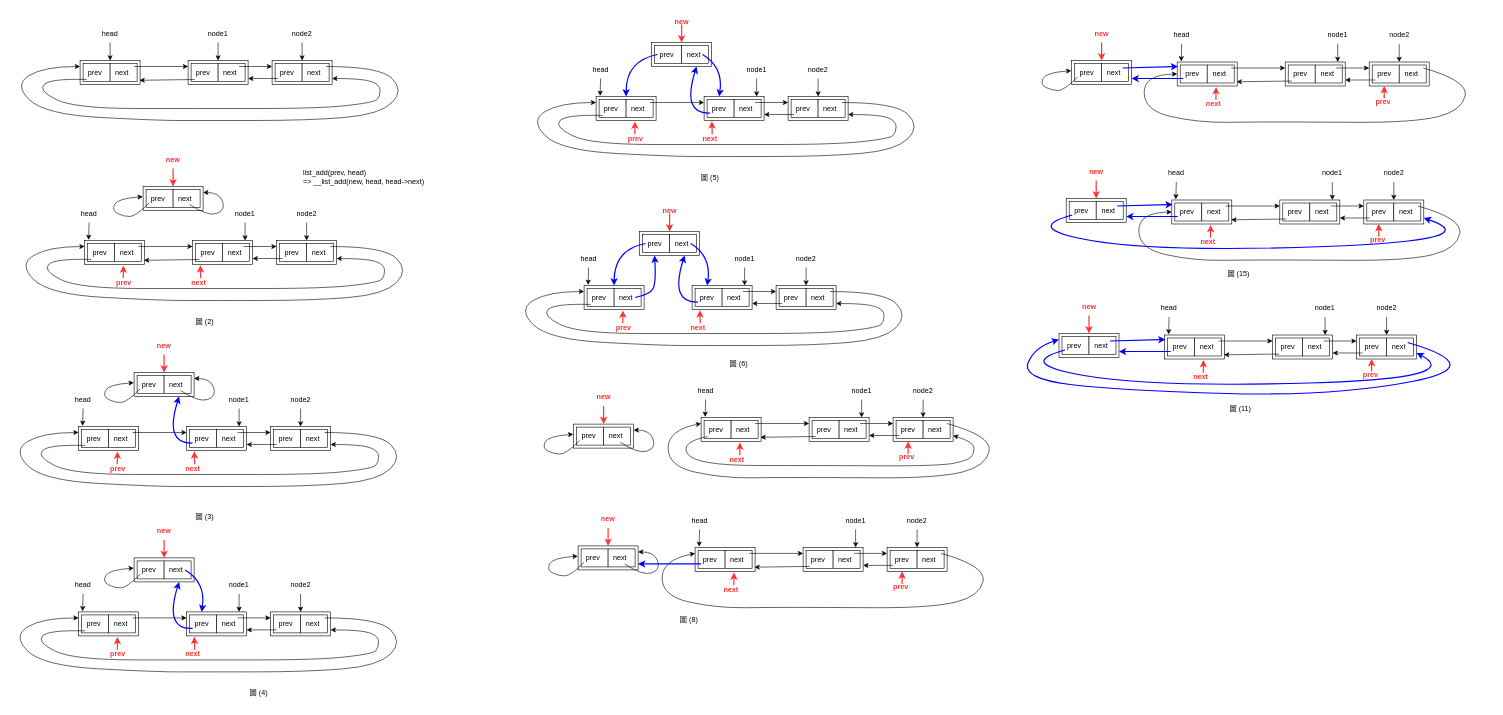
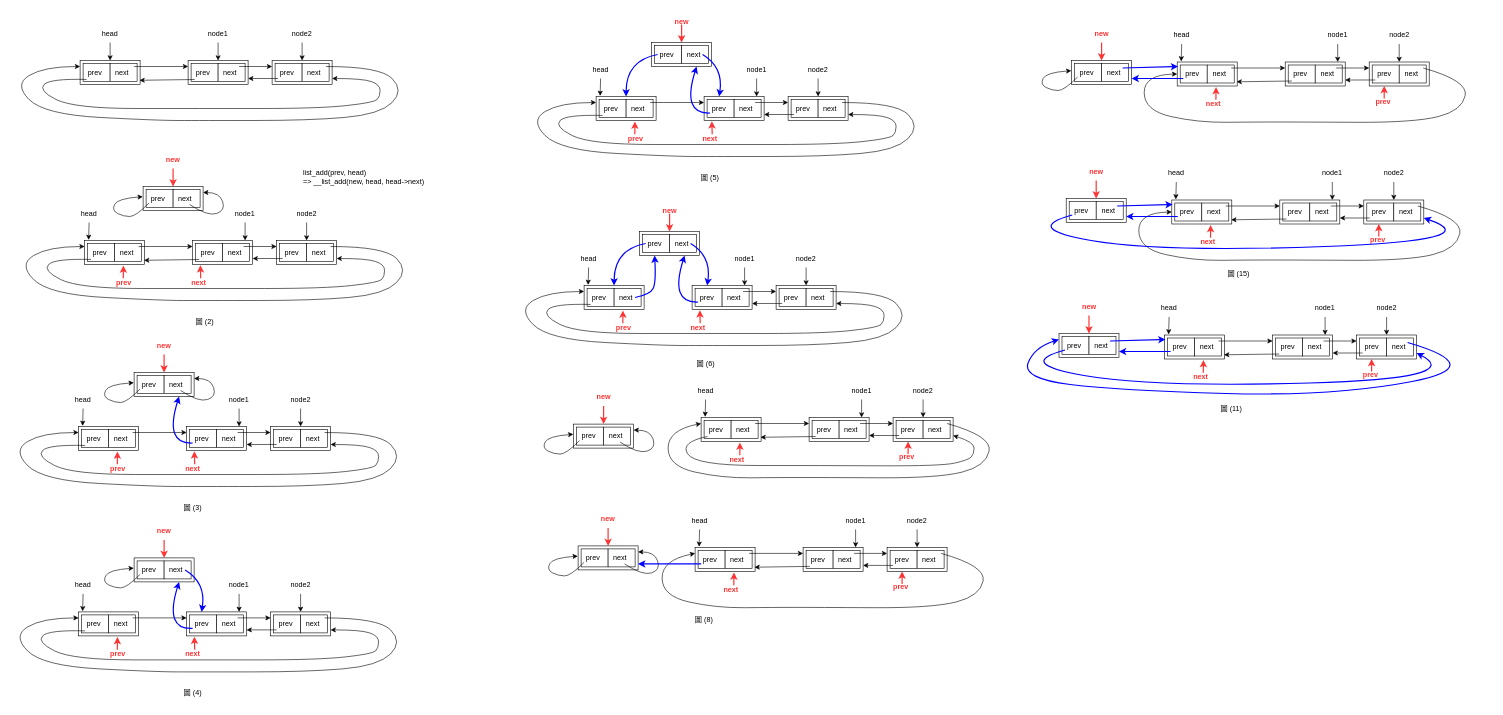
(739, 363) -> (706, 363)
(1241, 408) -> (1232, 408)
(205, 516) -> (193, 507)
(689, 619) -> (704, 619)
(259, 693) -> (193, 693)
